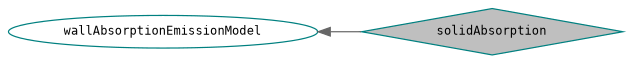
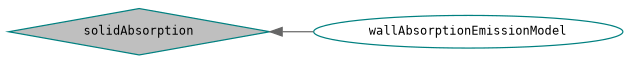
(346, 32) -> (298, 32)
